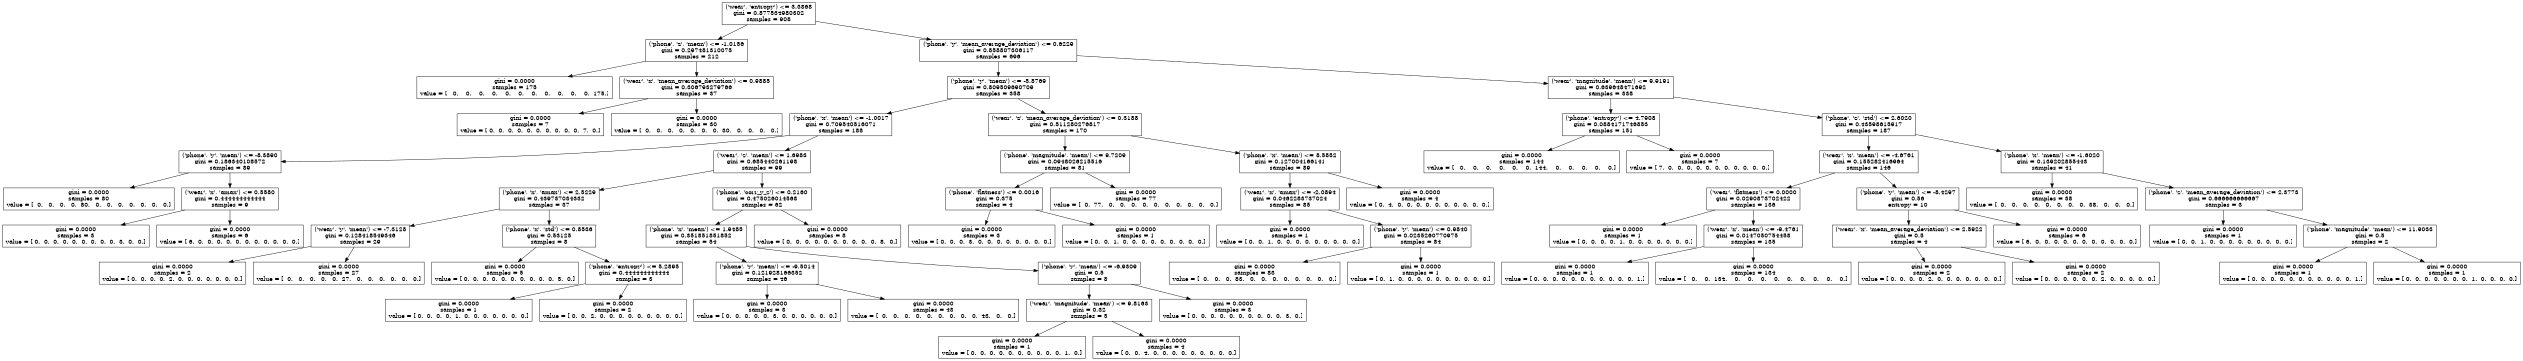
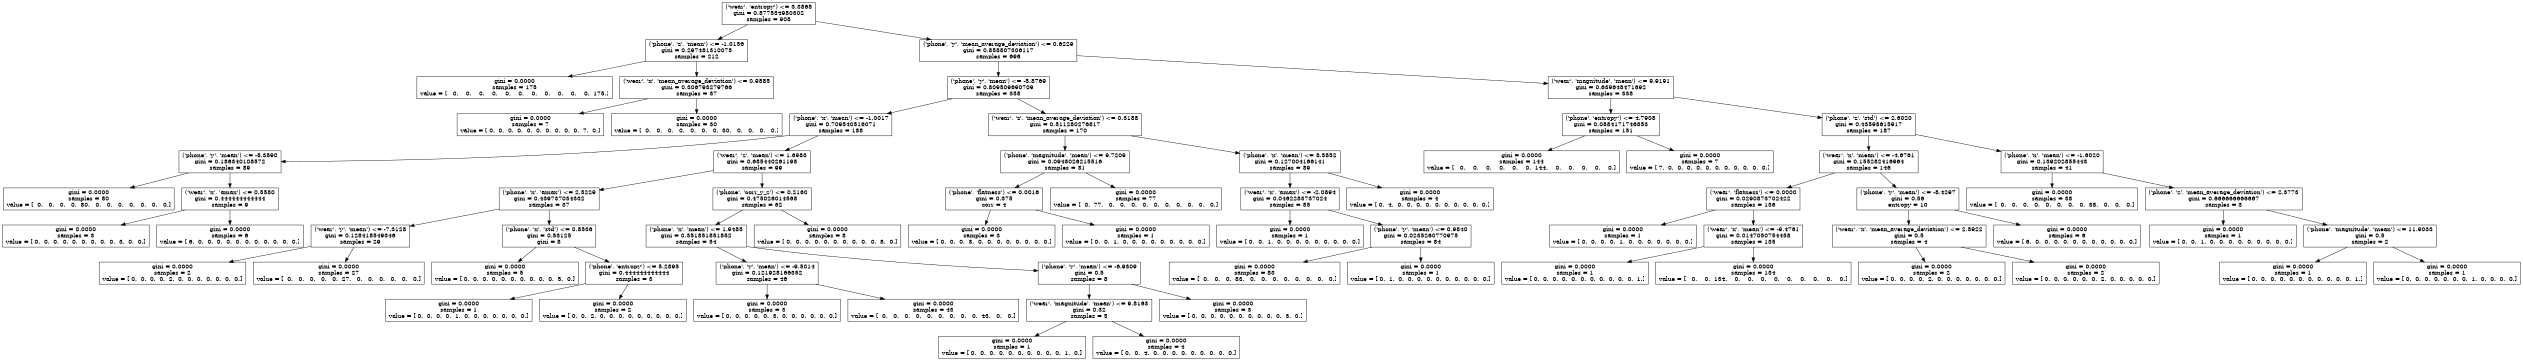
(994, 199) -> (994, 199)
(549, 236) -> (549, 236)
